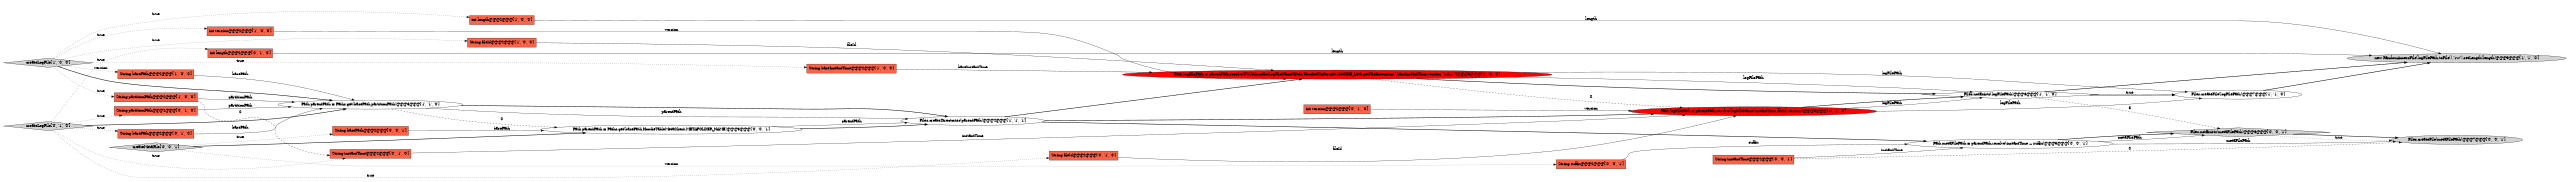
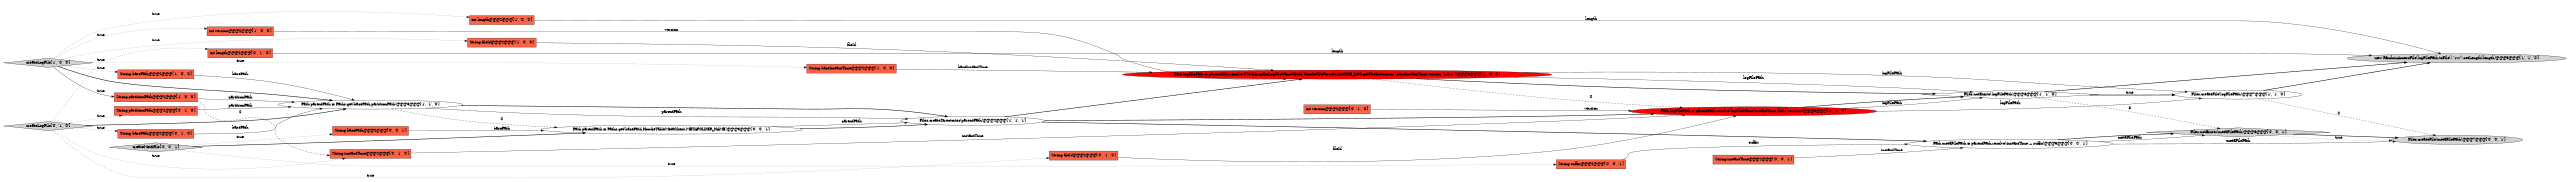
(101, 68) -> (101, 68)
(82, 86) -> (82, 86)
(2097, 152) -> (2346, 117)
(671, 164) -> (671, 164)
